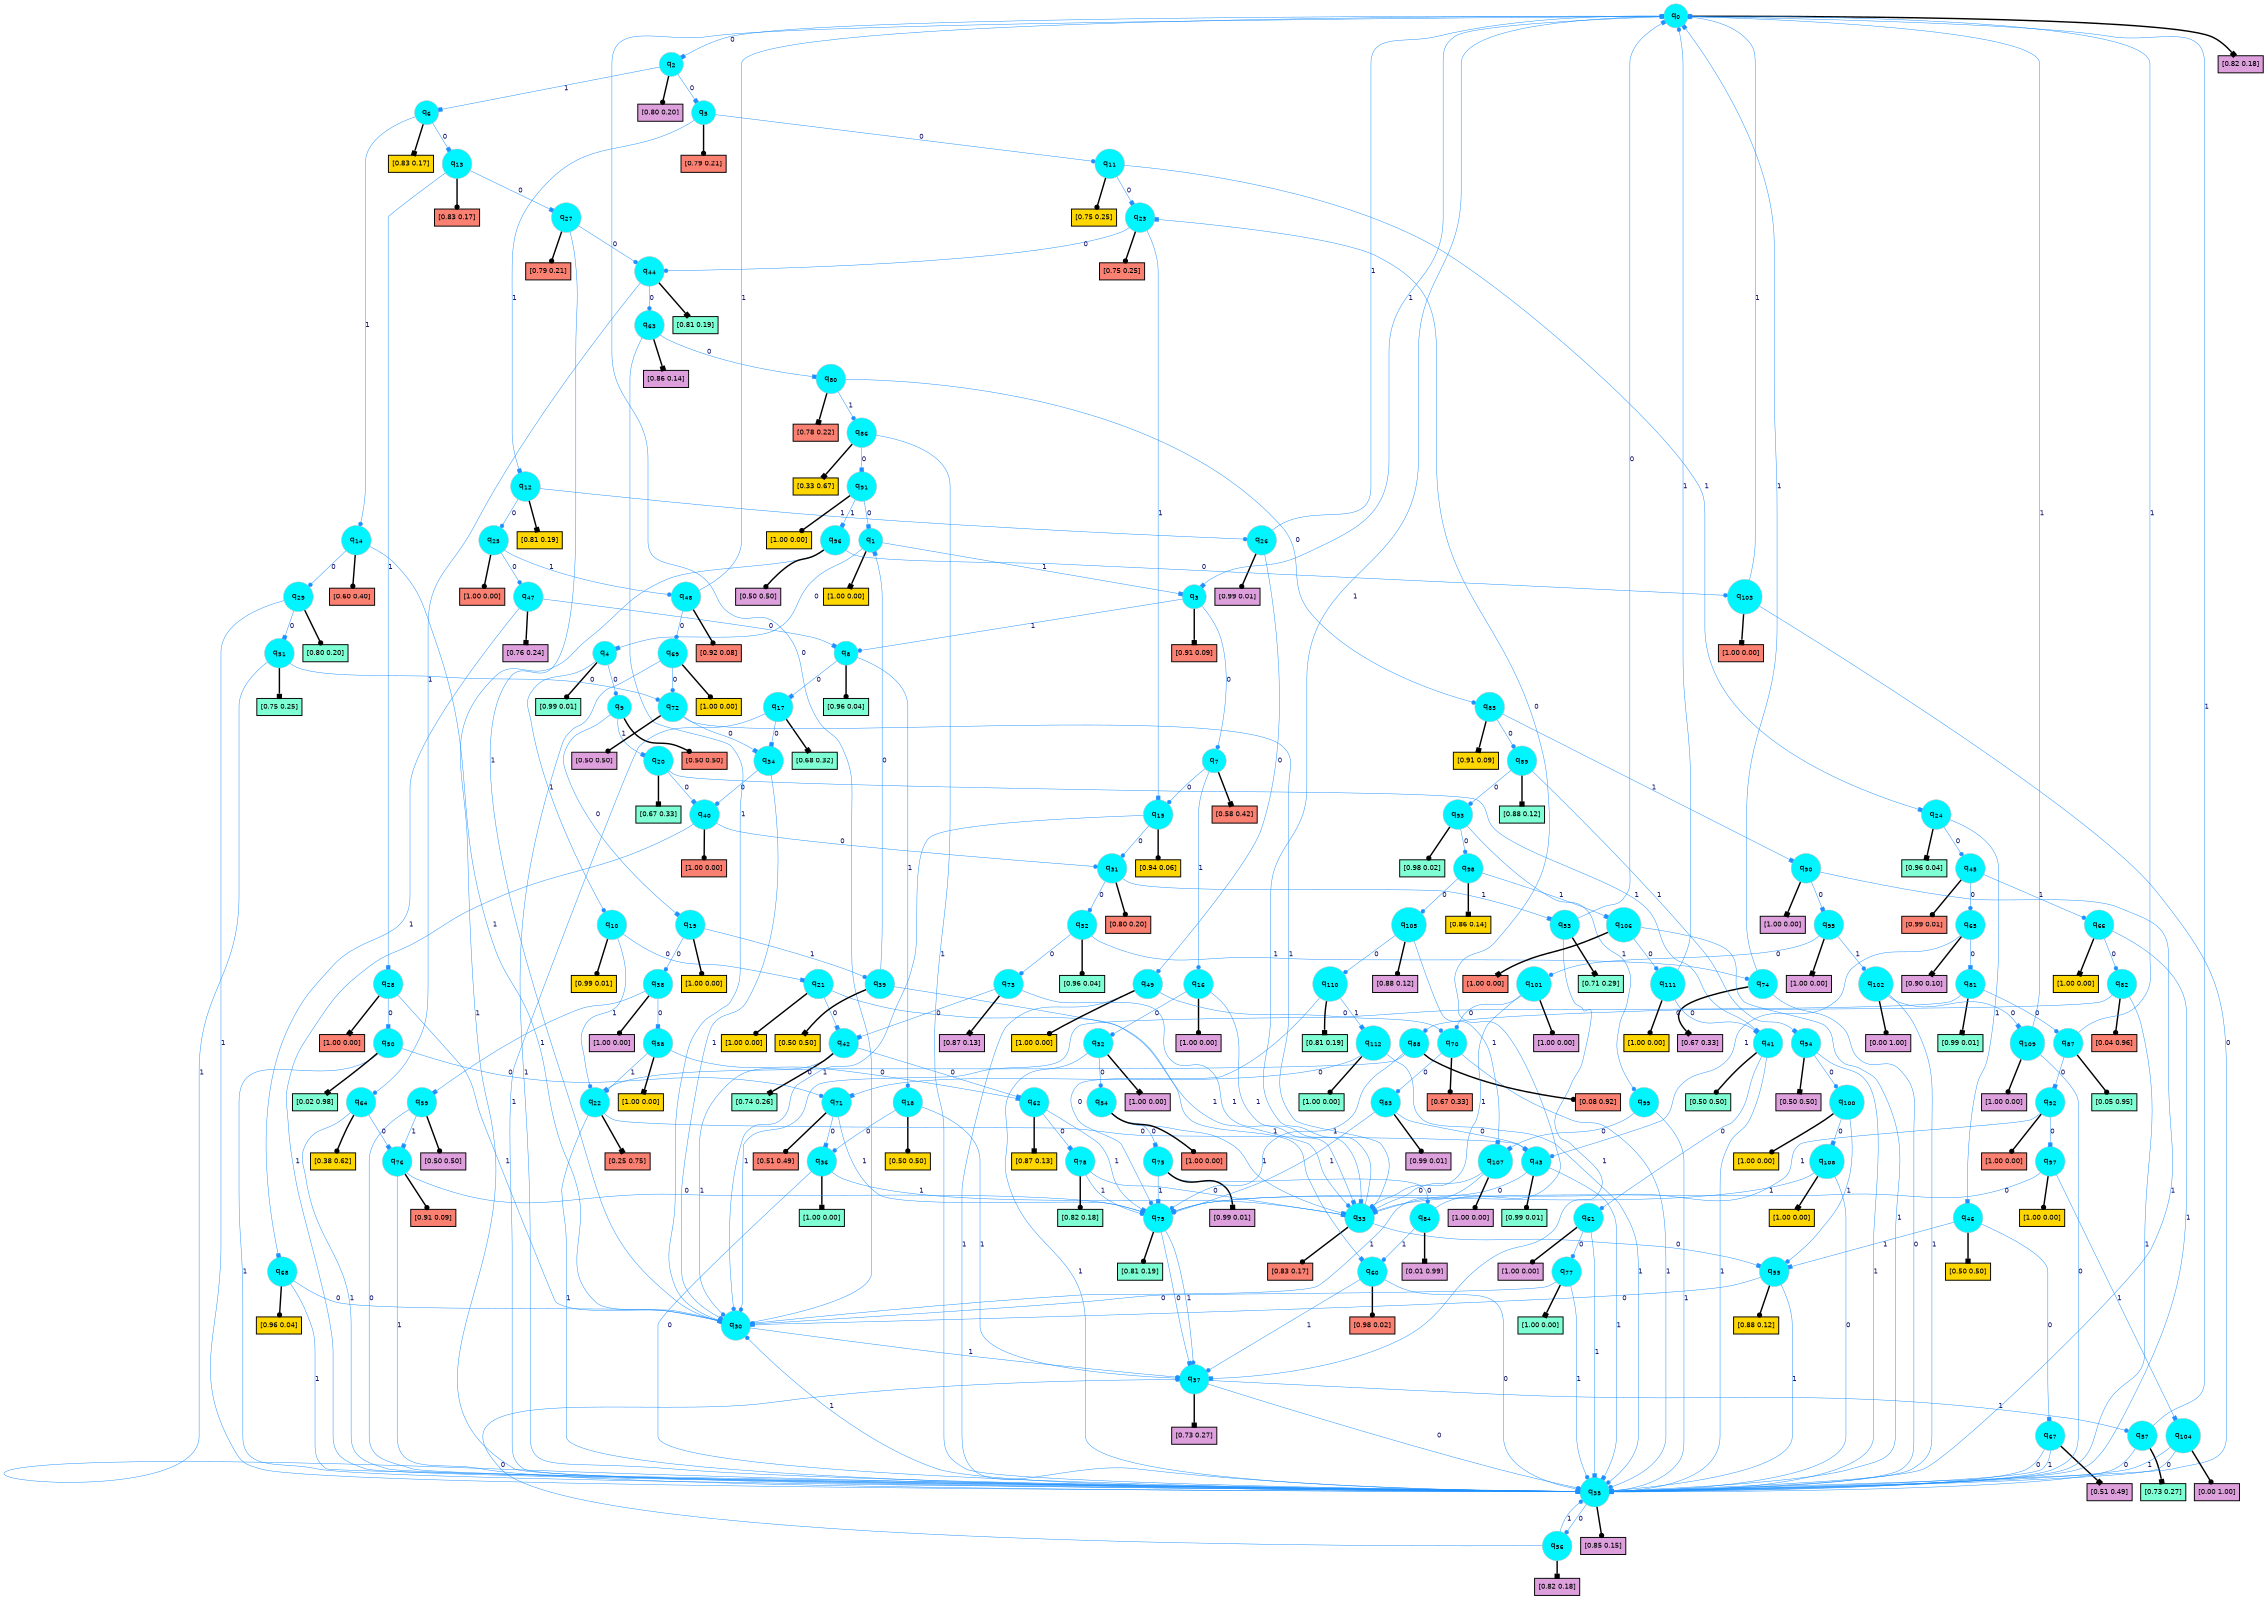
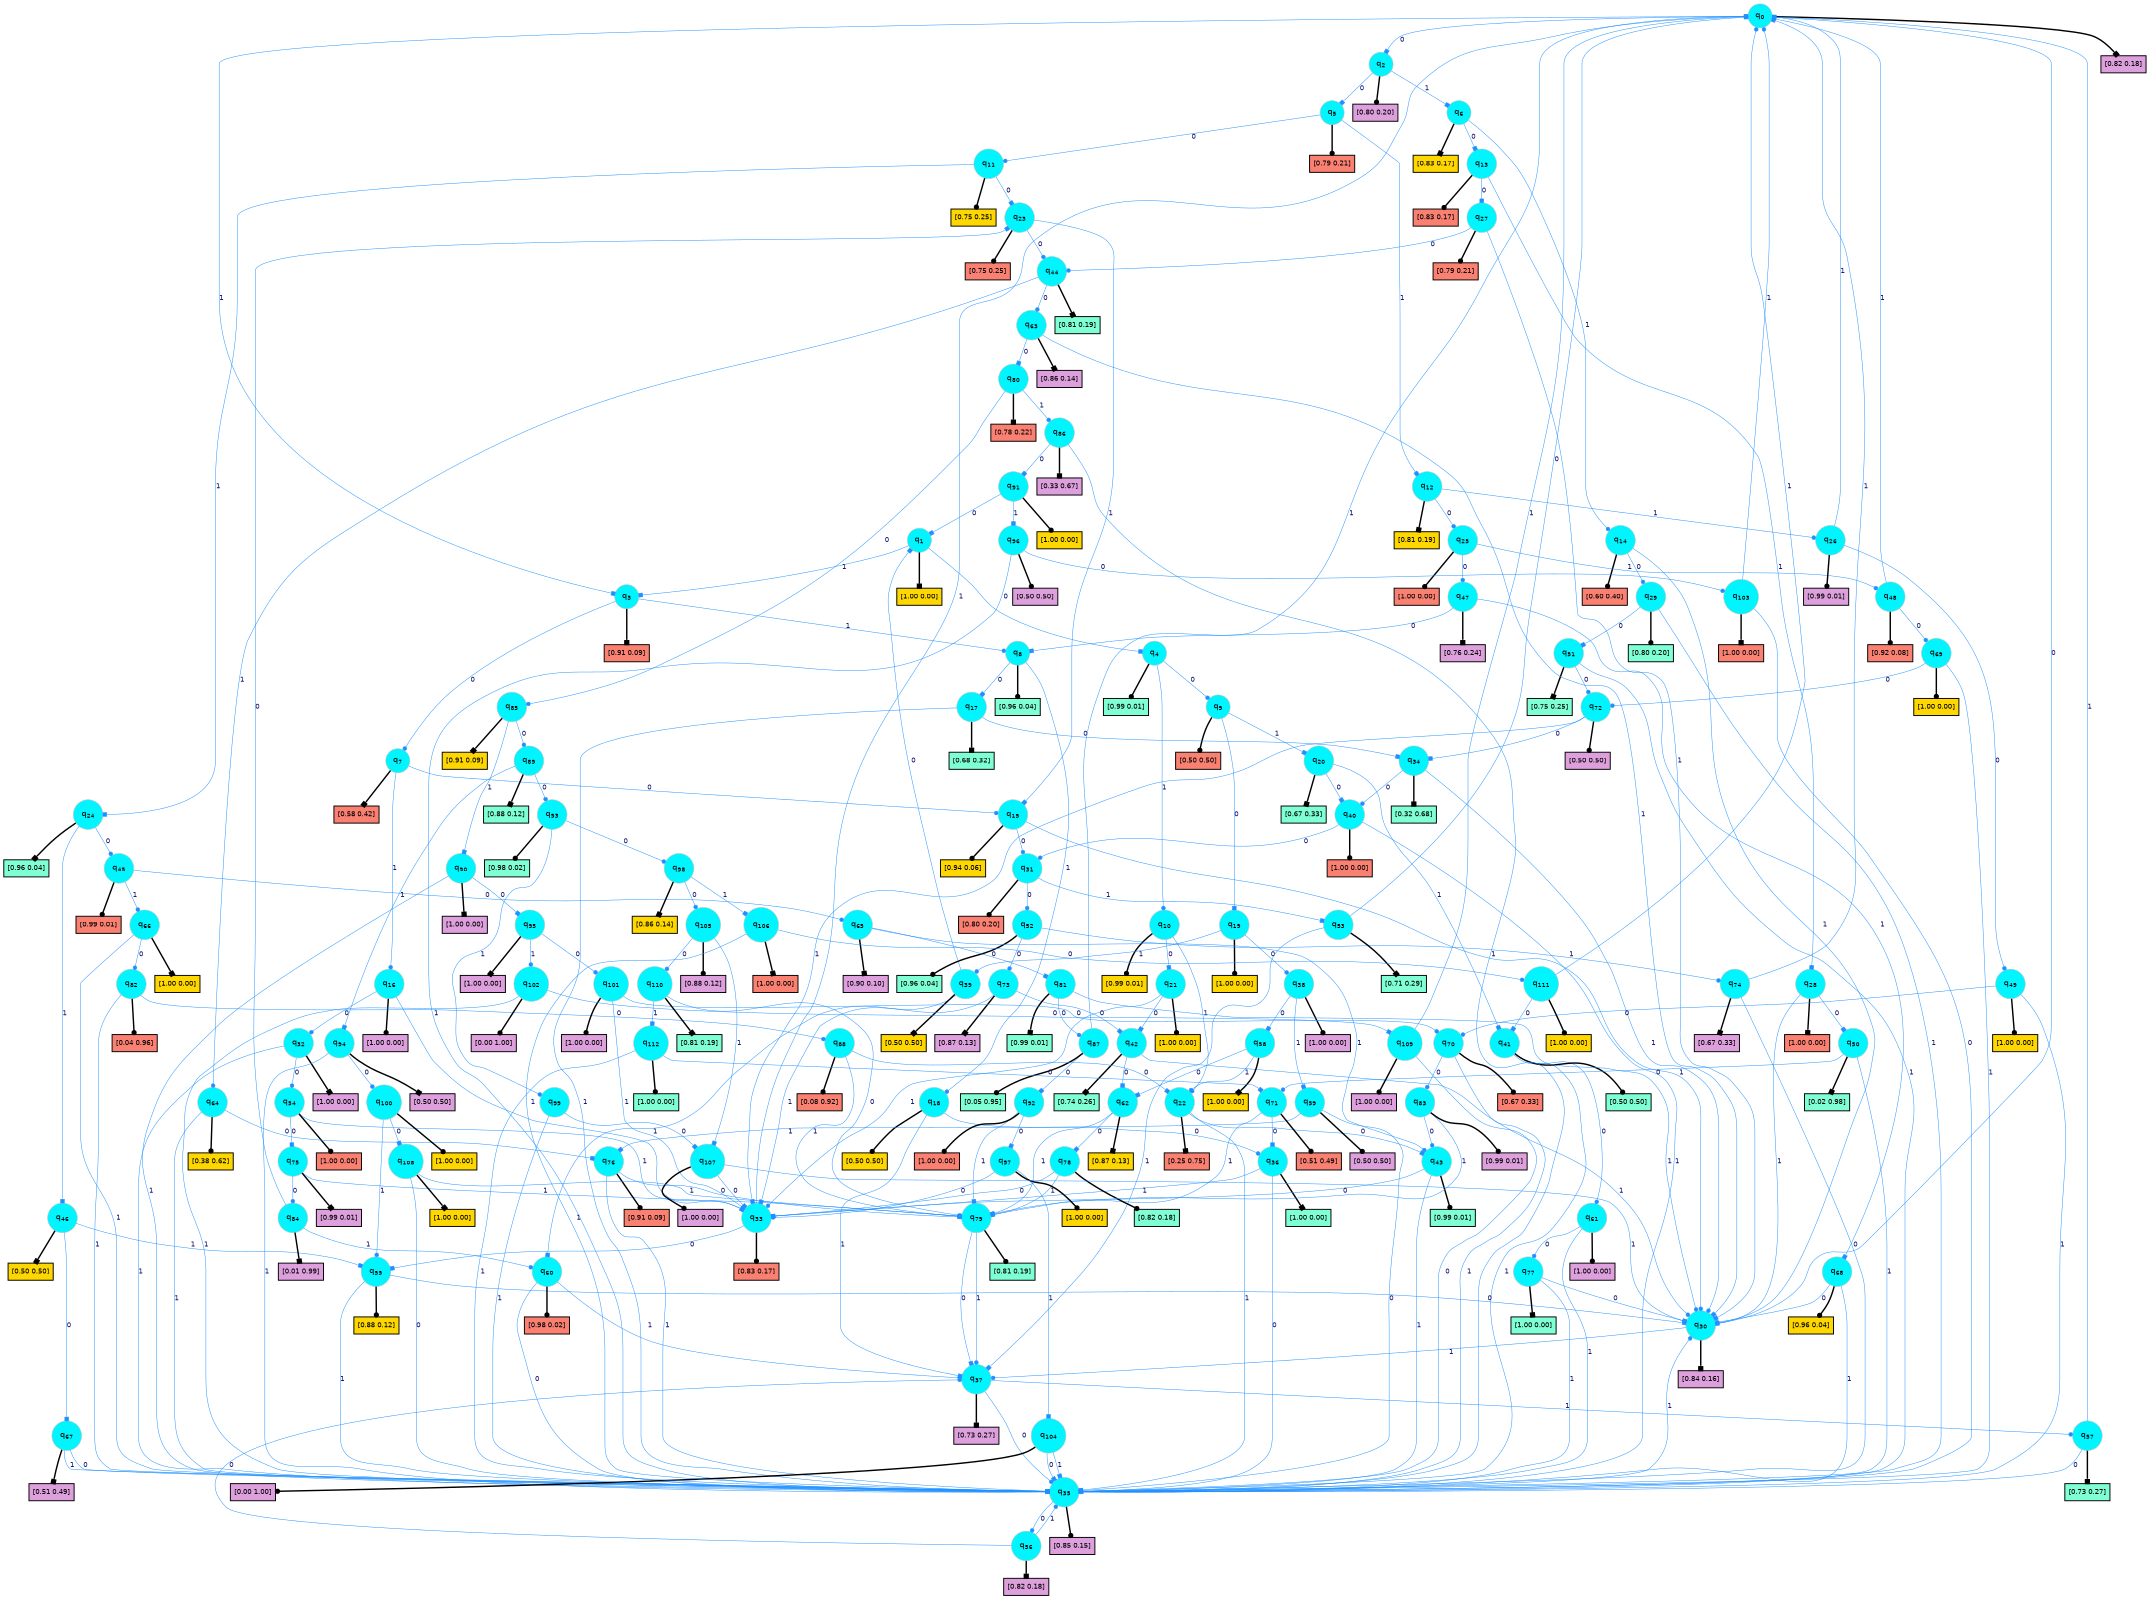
(816, 486) -> (1059, 486)
none -> (1414, 815)
none -> (1701, 1379)
